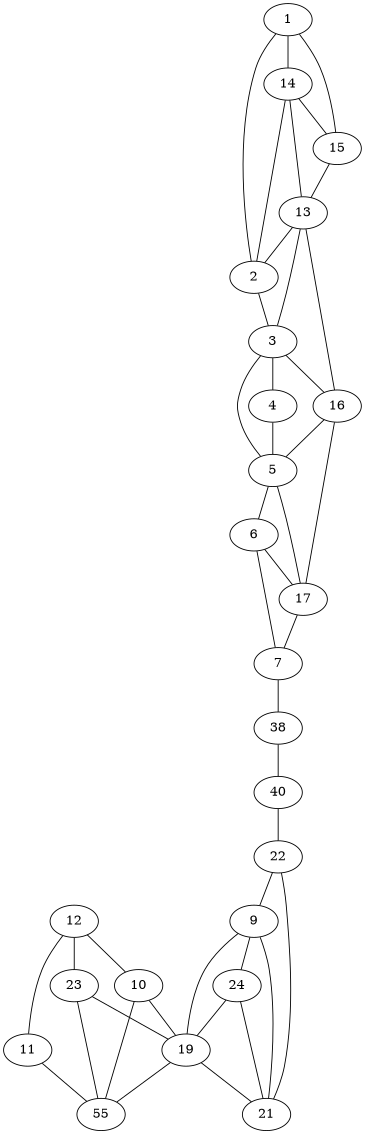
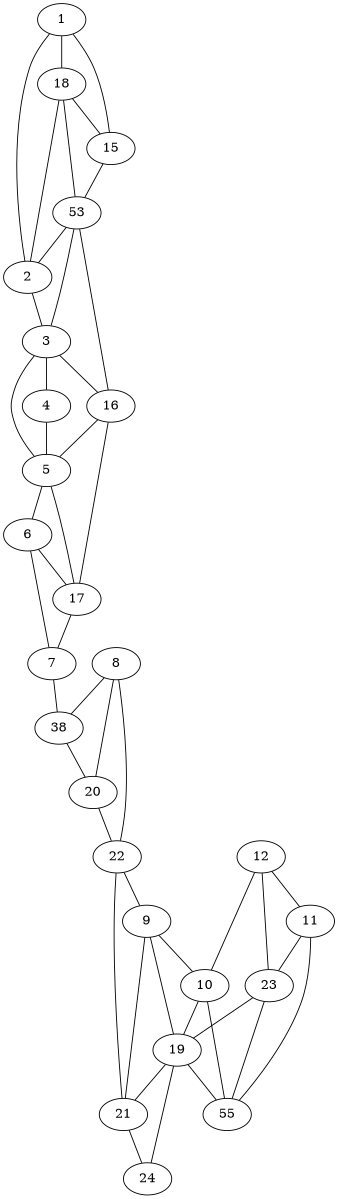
(288, 84) -> (62, 84)
(303, 213) -> (77, 213)
none -> (116, 664)
(278, 792) -> (93, 792)
(246, 954) -> (176, 953)
none -> (290, 954)
